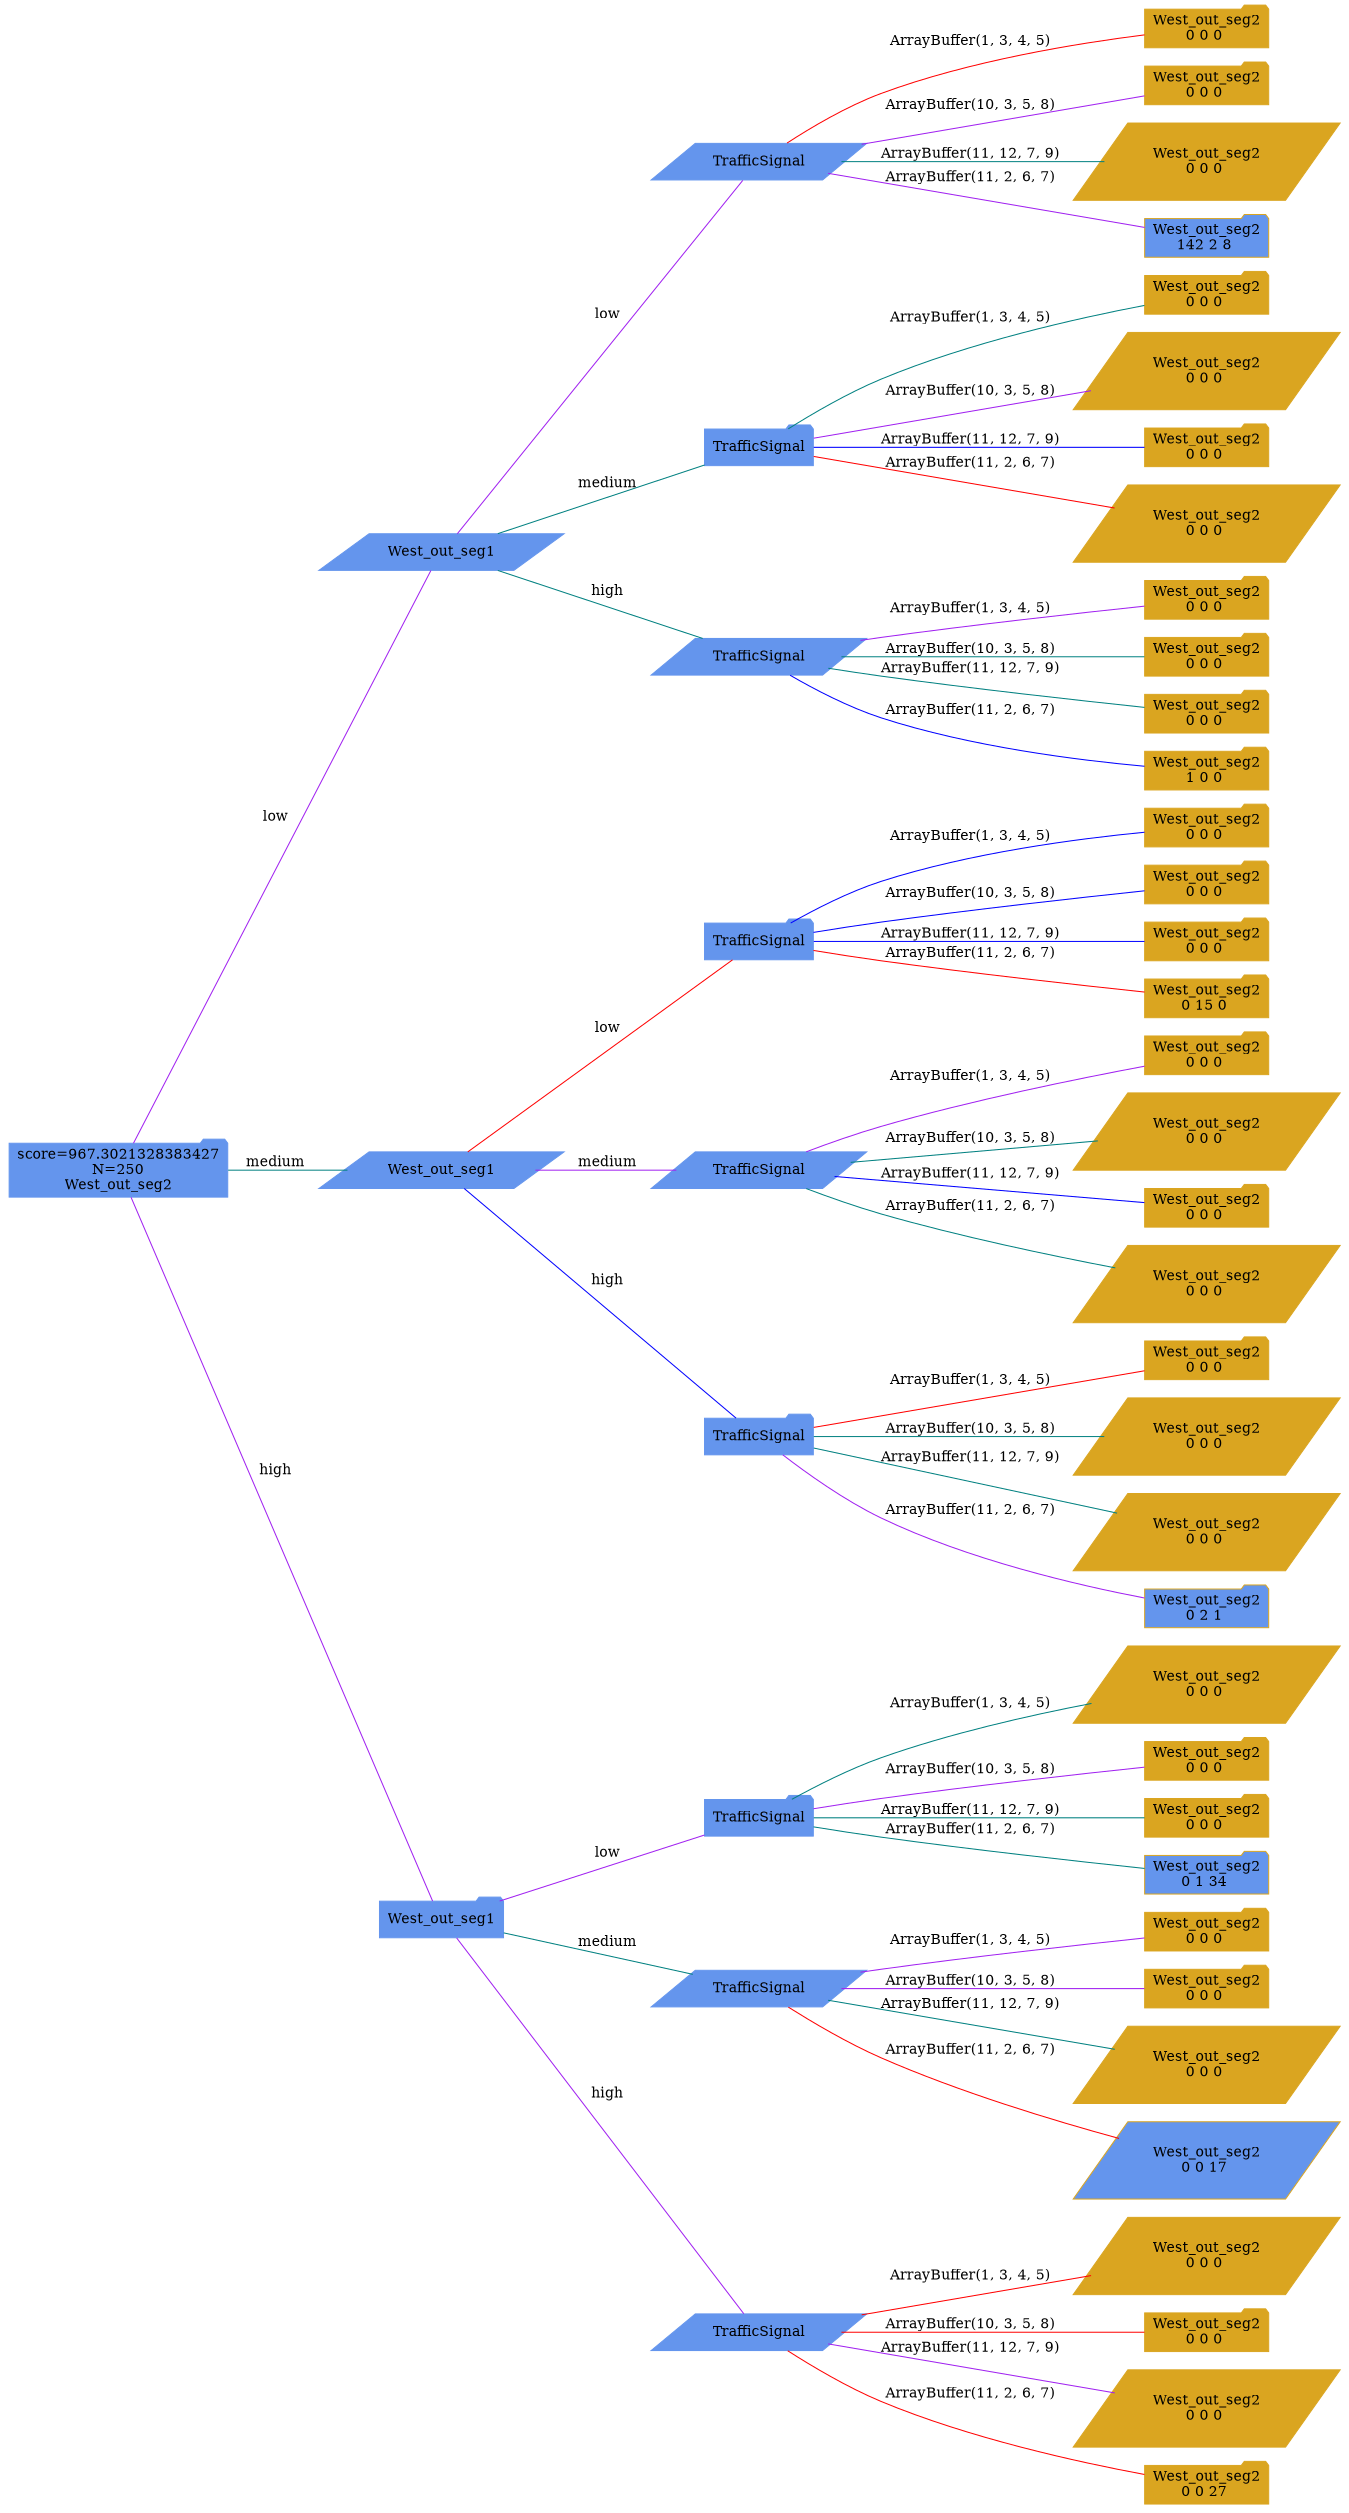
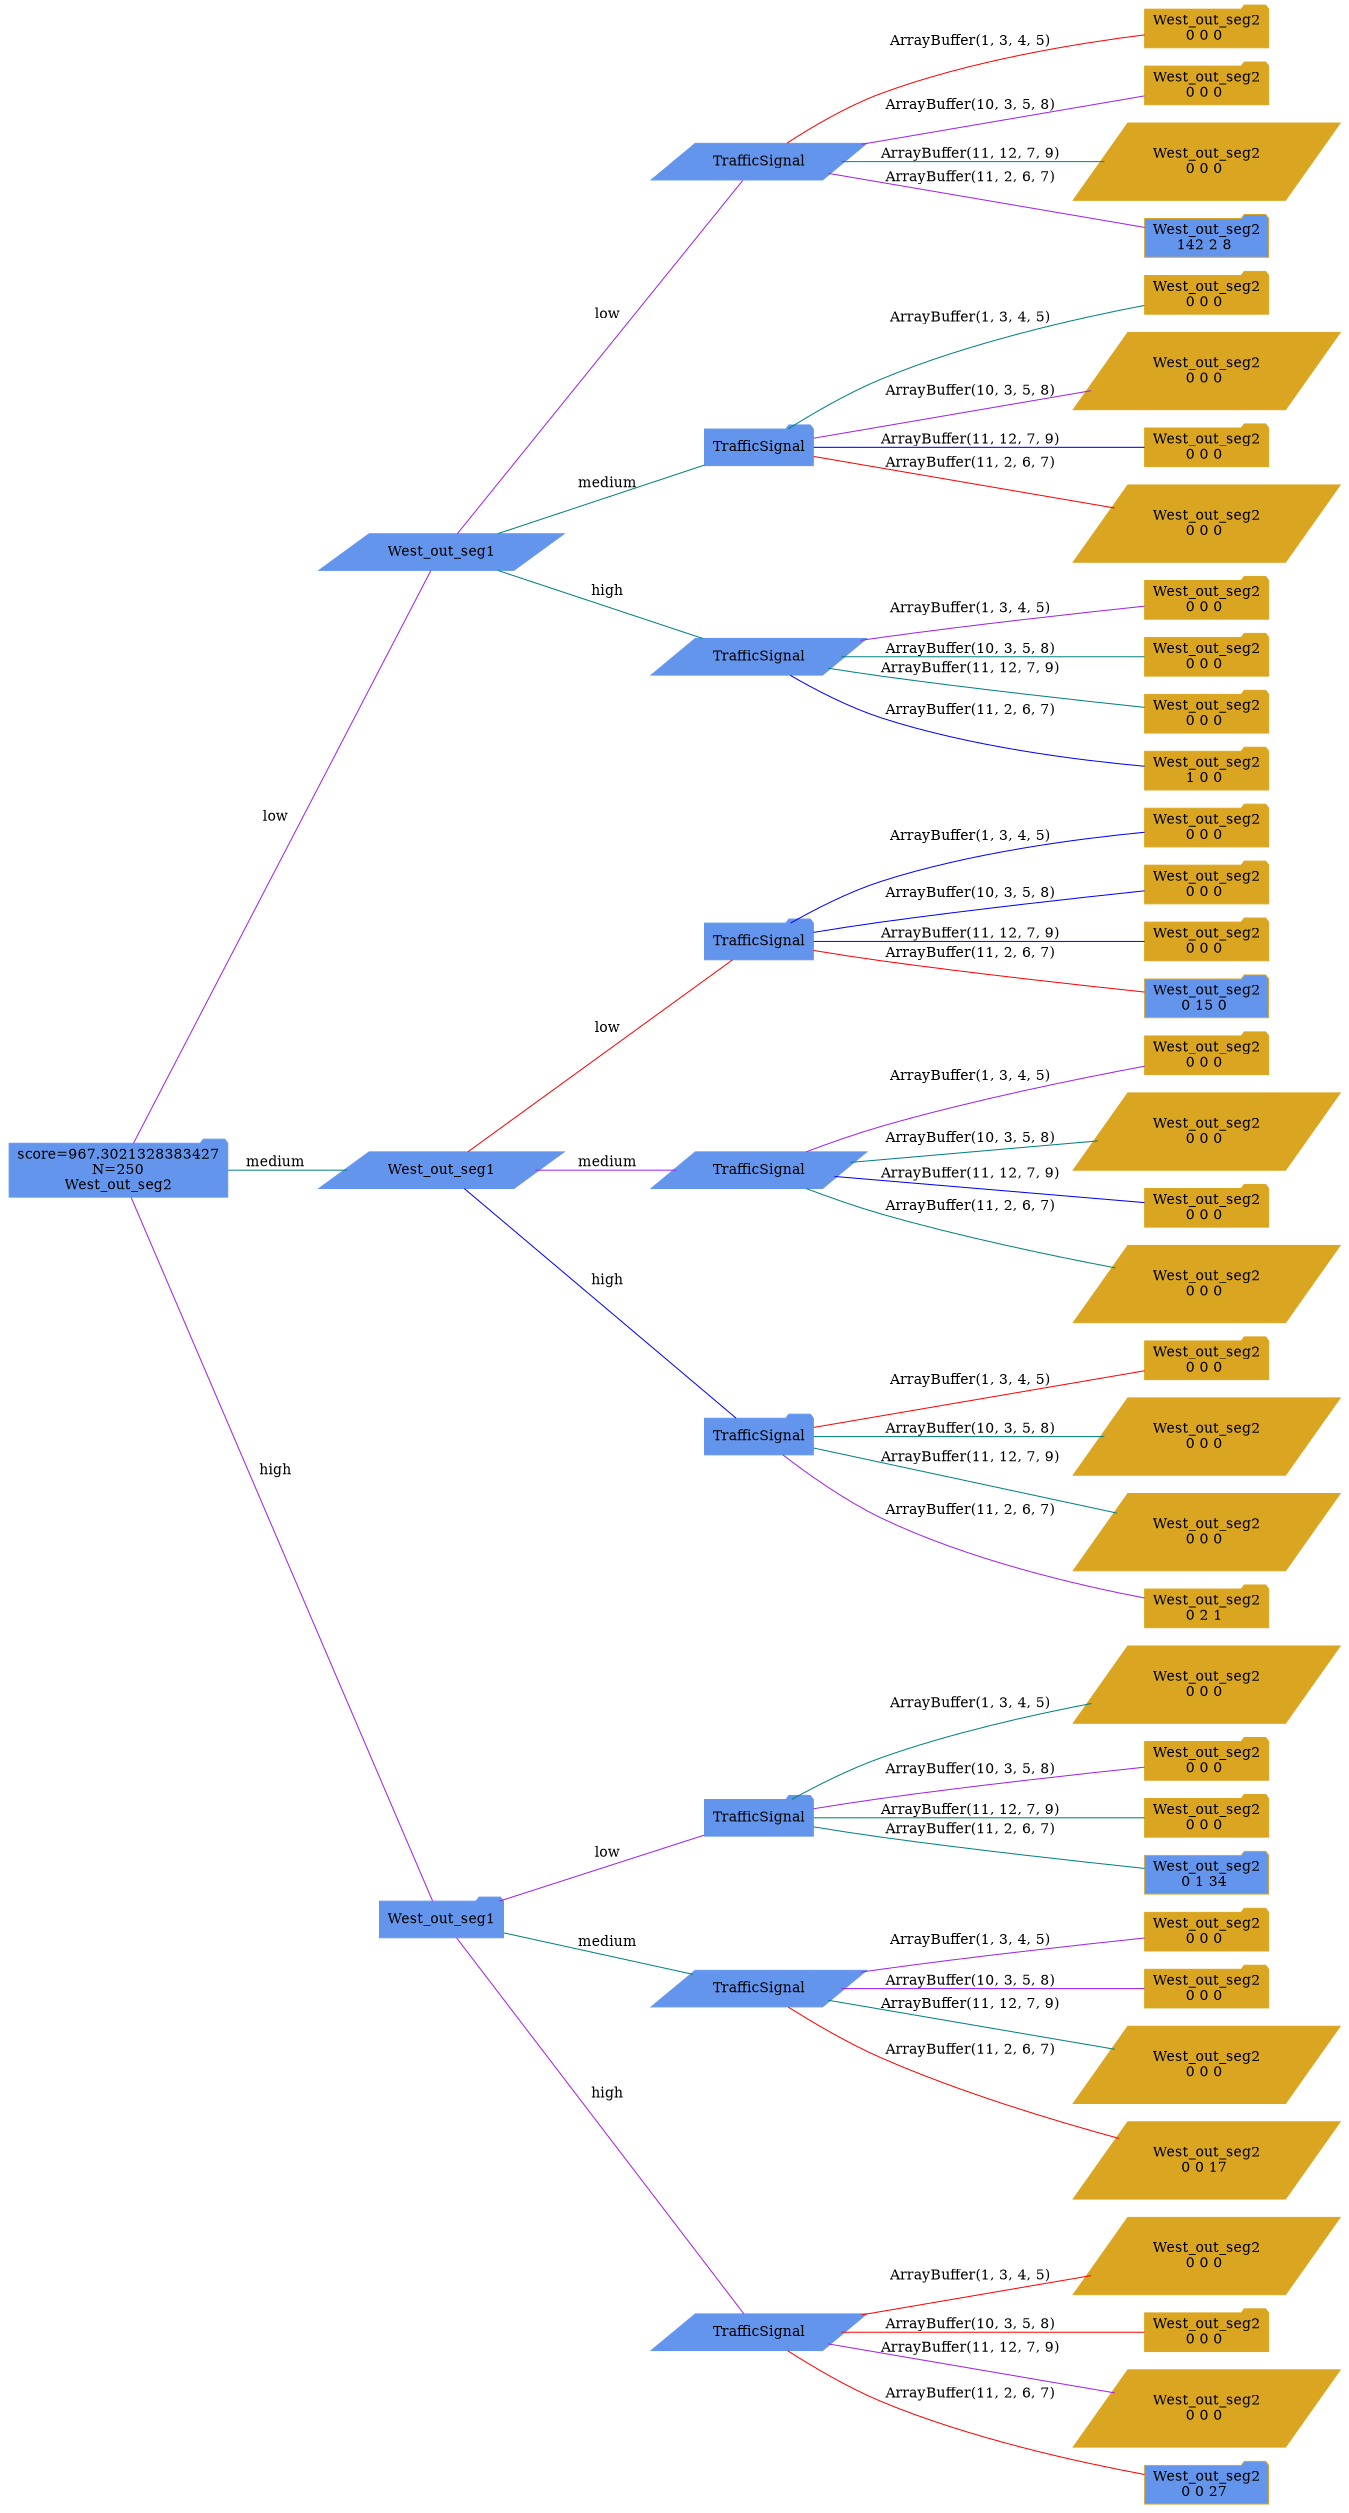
(1207, 998) -> (1207, 998)
(1207, 1608) -> (1207, 1608)
(1207, 2160) -> (1207, 2160)
(1207, 2485) -> (1207, 2485)
